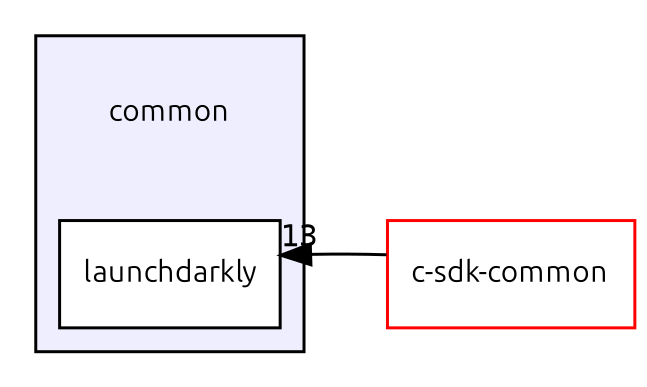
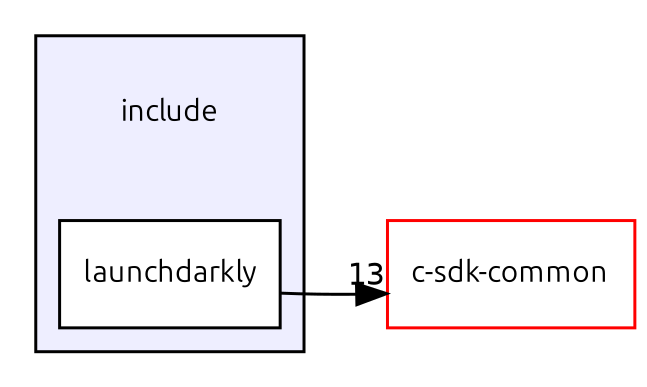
(170, 113) -> (170, 113)
(349, 254) -> (322, 294)
